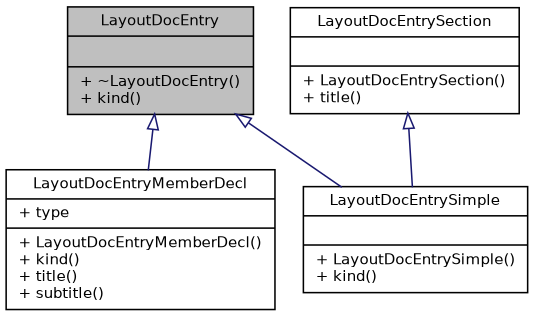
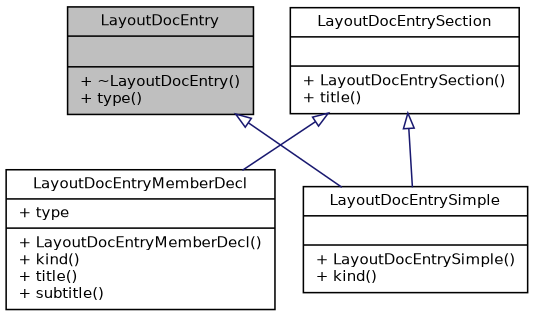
(111, 98) -> (111, 98)
(151, 150) -> (272, 151)
